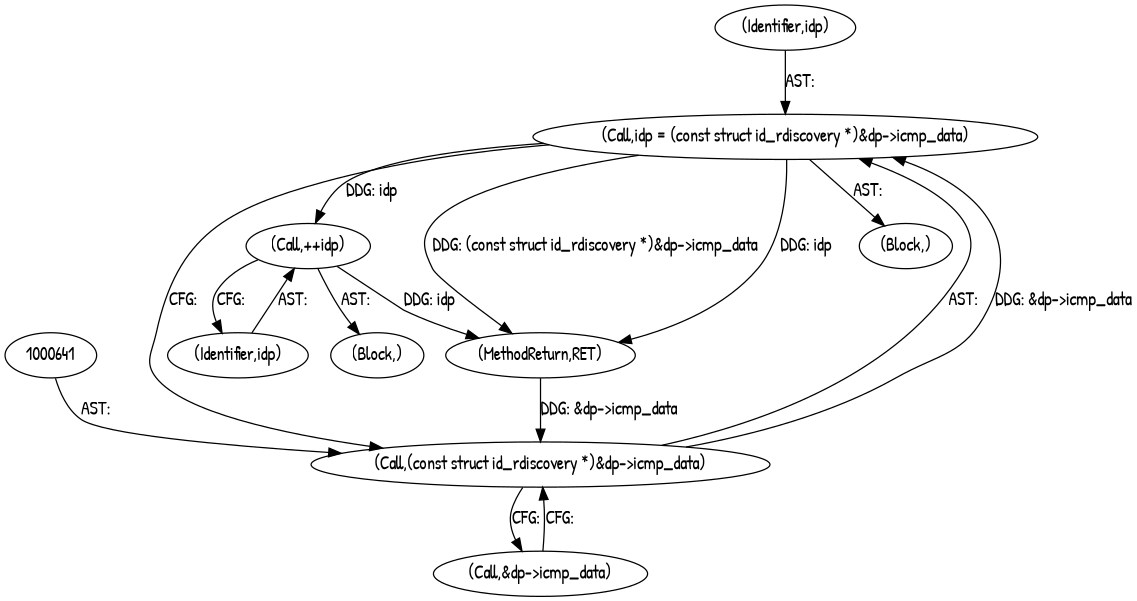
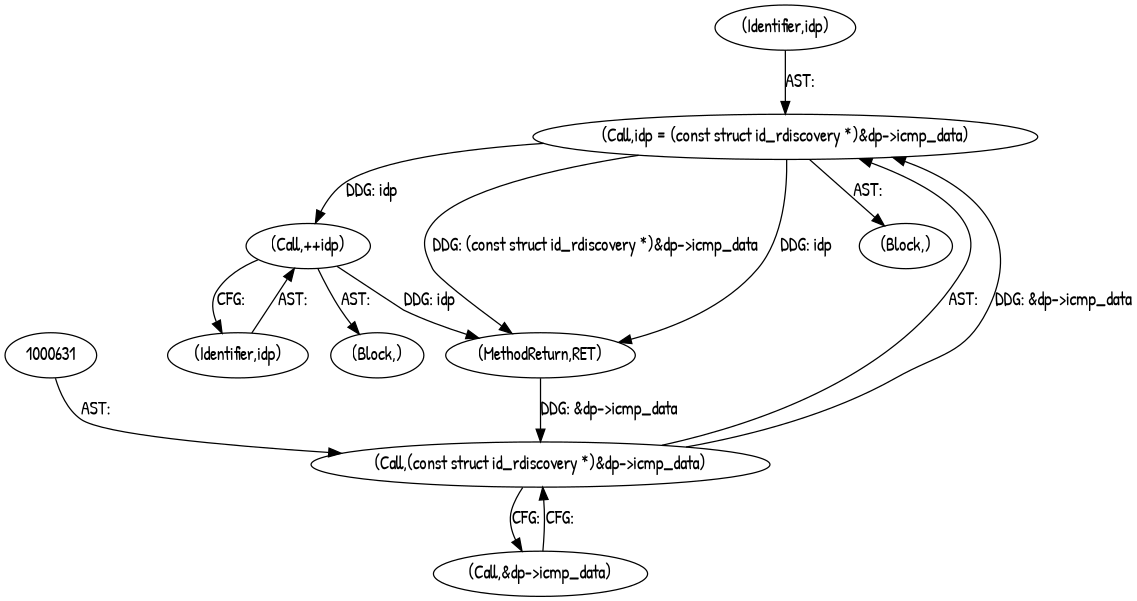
(197, 245) -> none
(51, 355) -> (51, 355)
